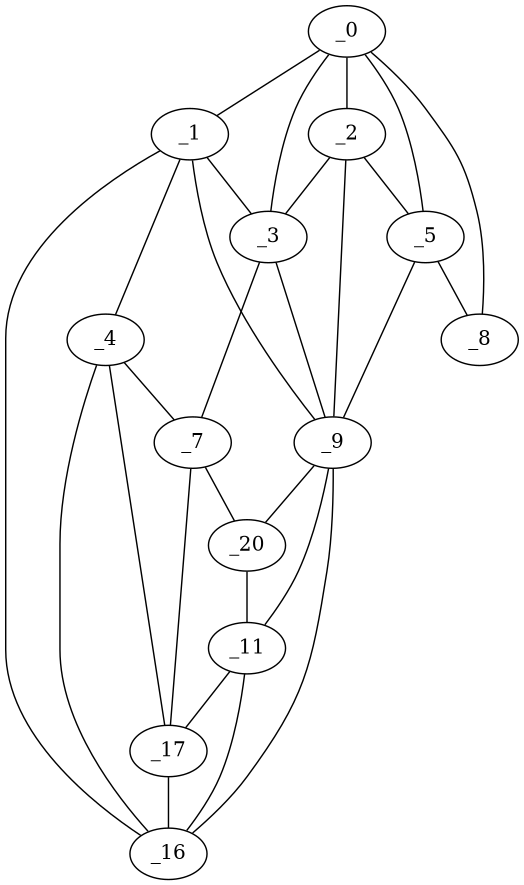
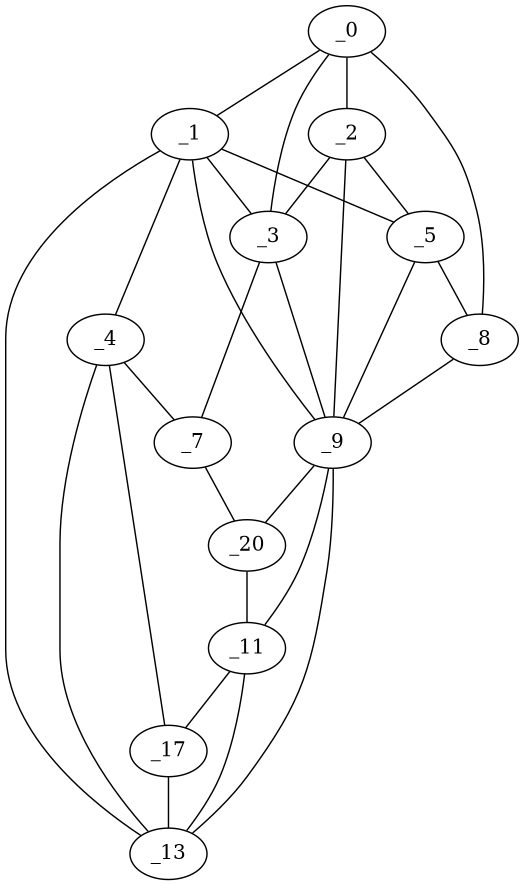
(406, 129) -> (299, 182)
none -> (406, 391)
(181, 597) -> none
(168, 854) -> (168, 854)
